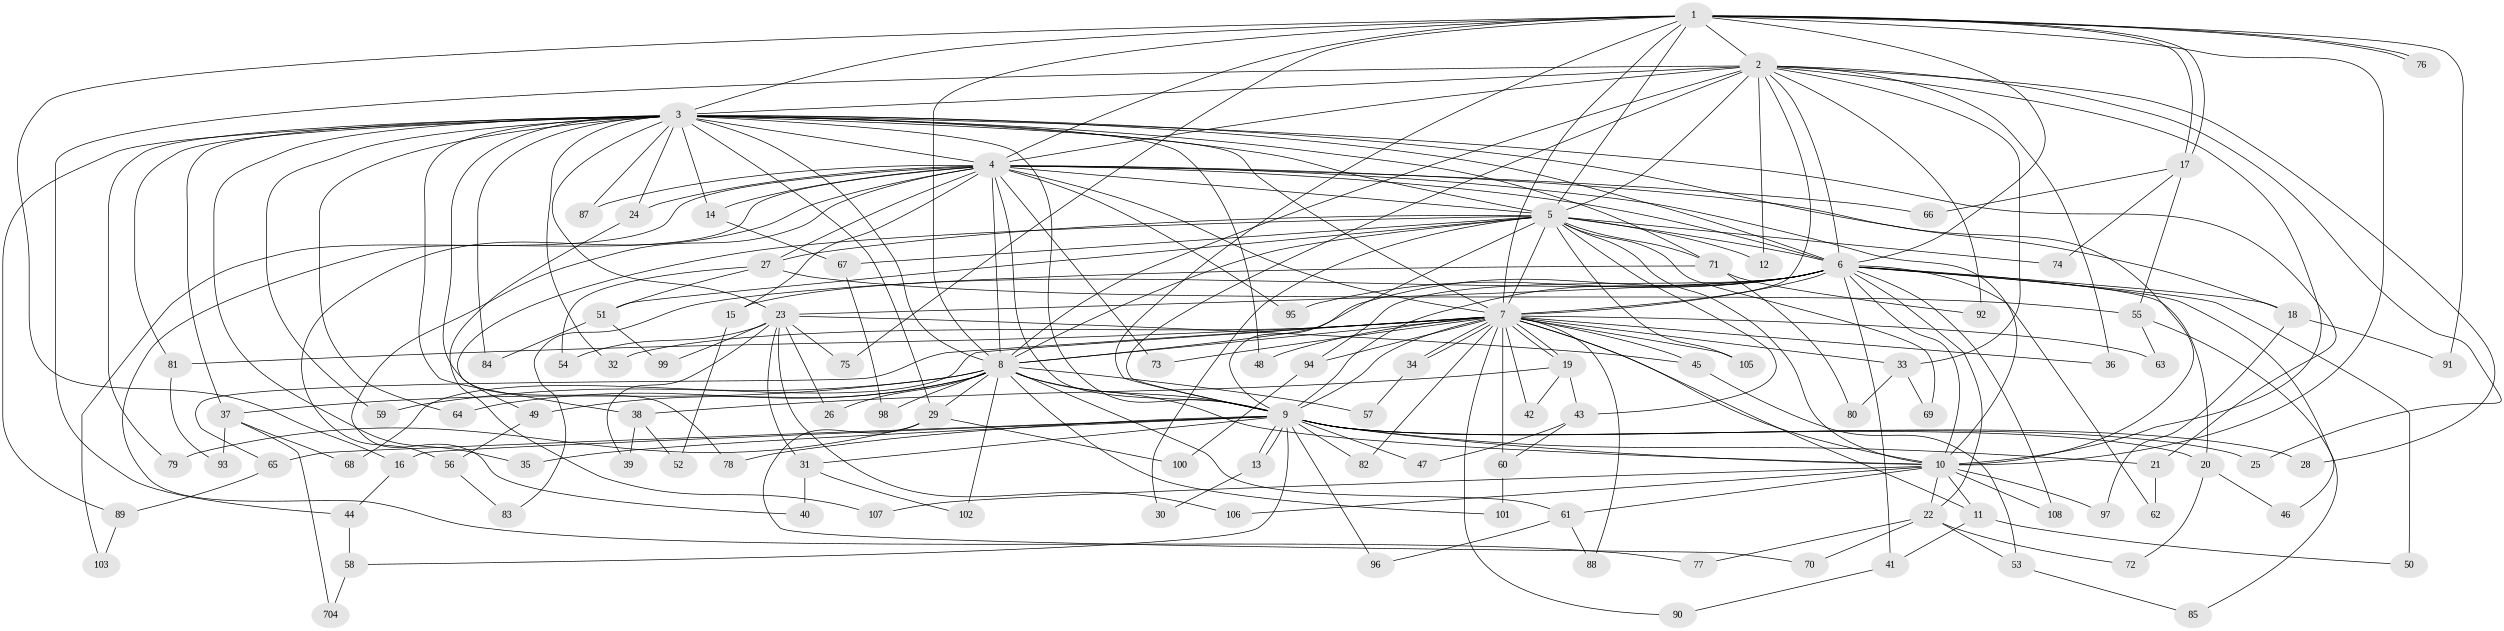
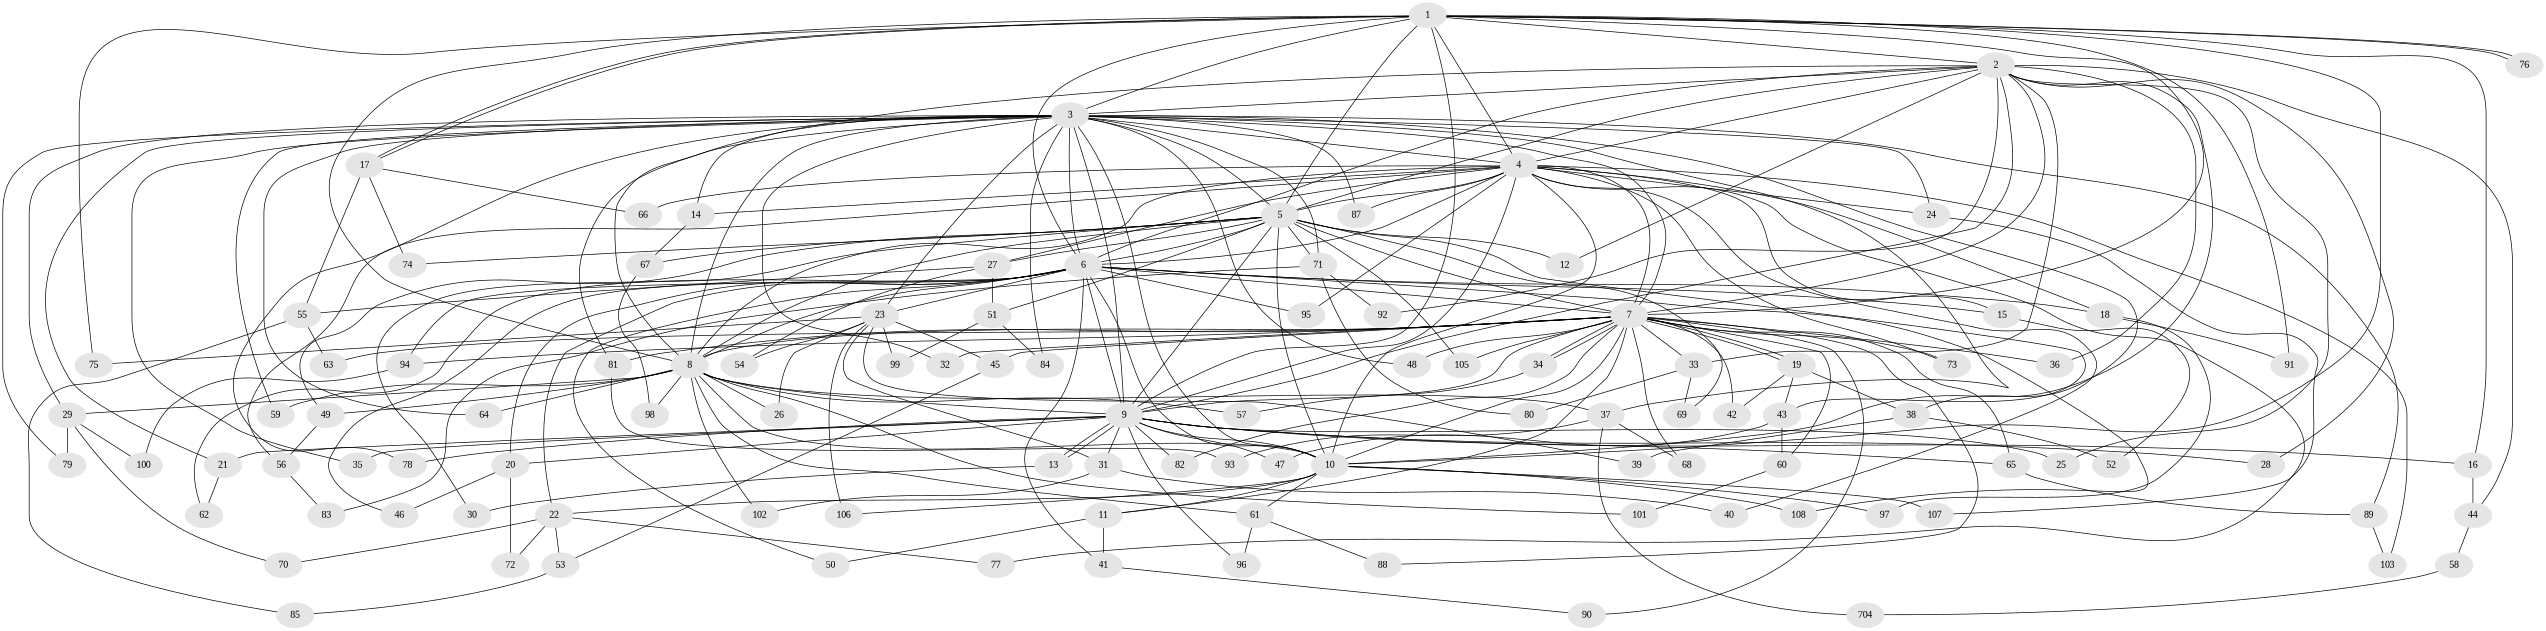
(868, 554) -> none
